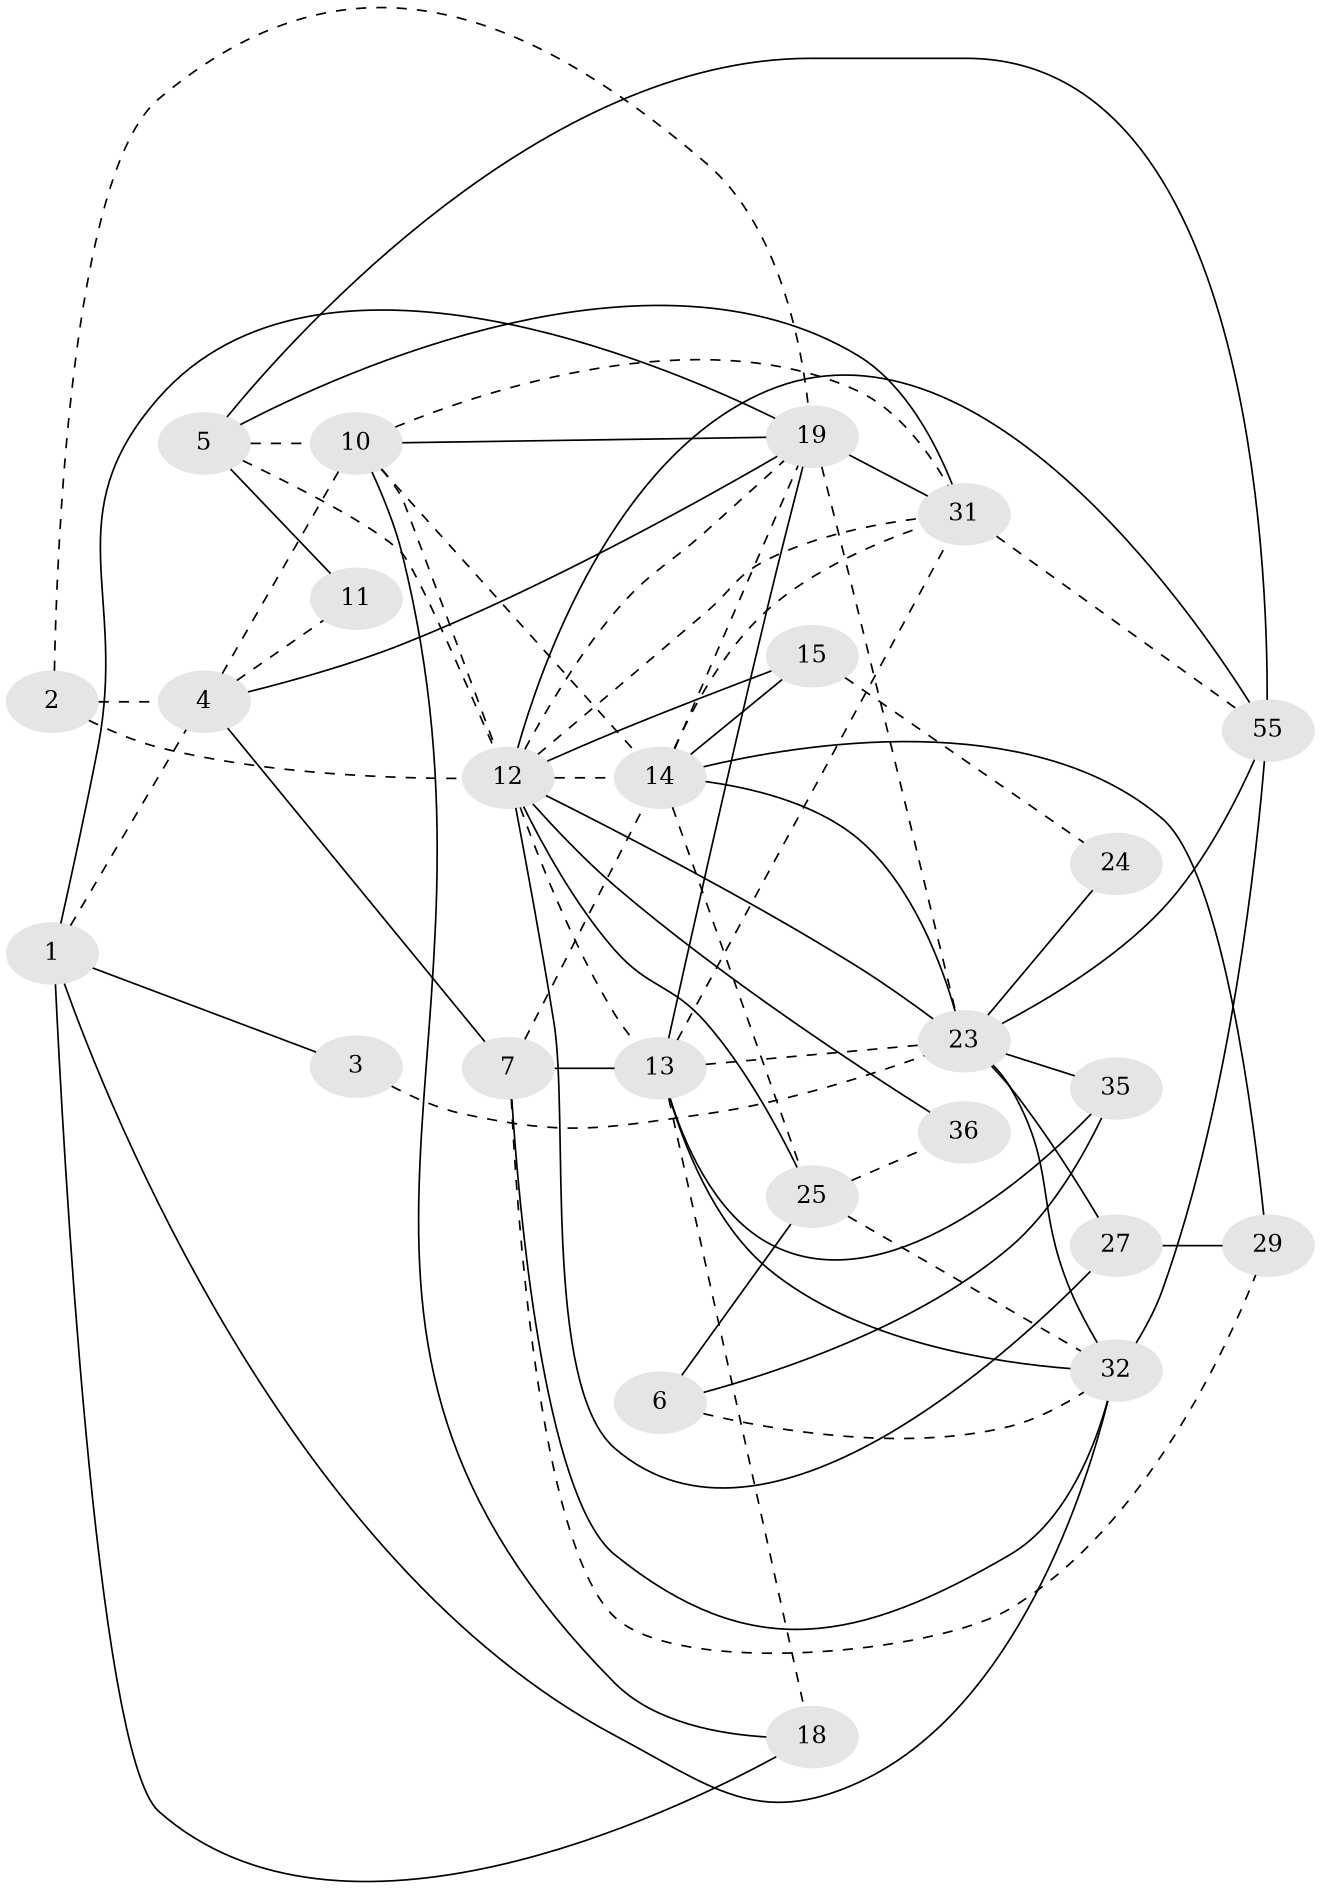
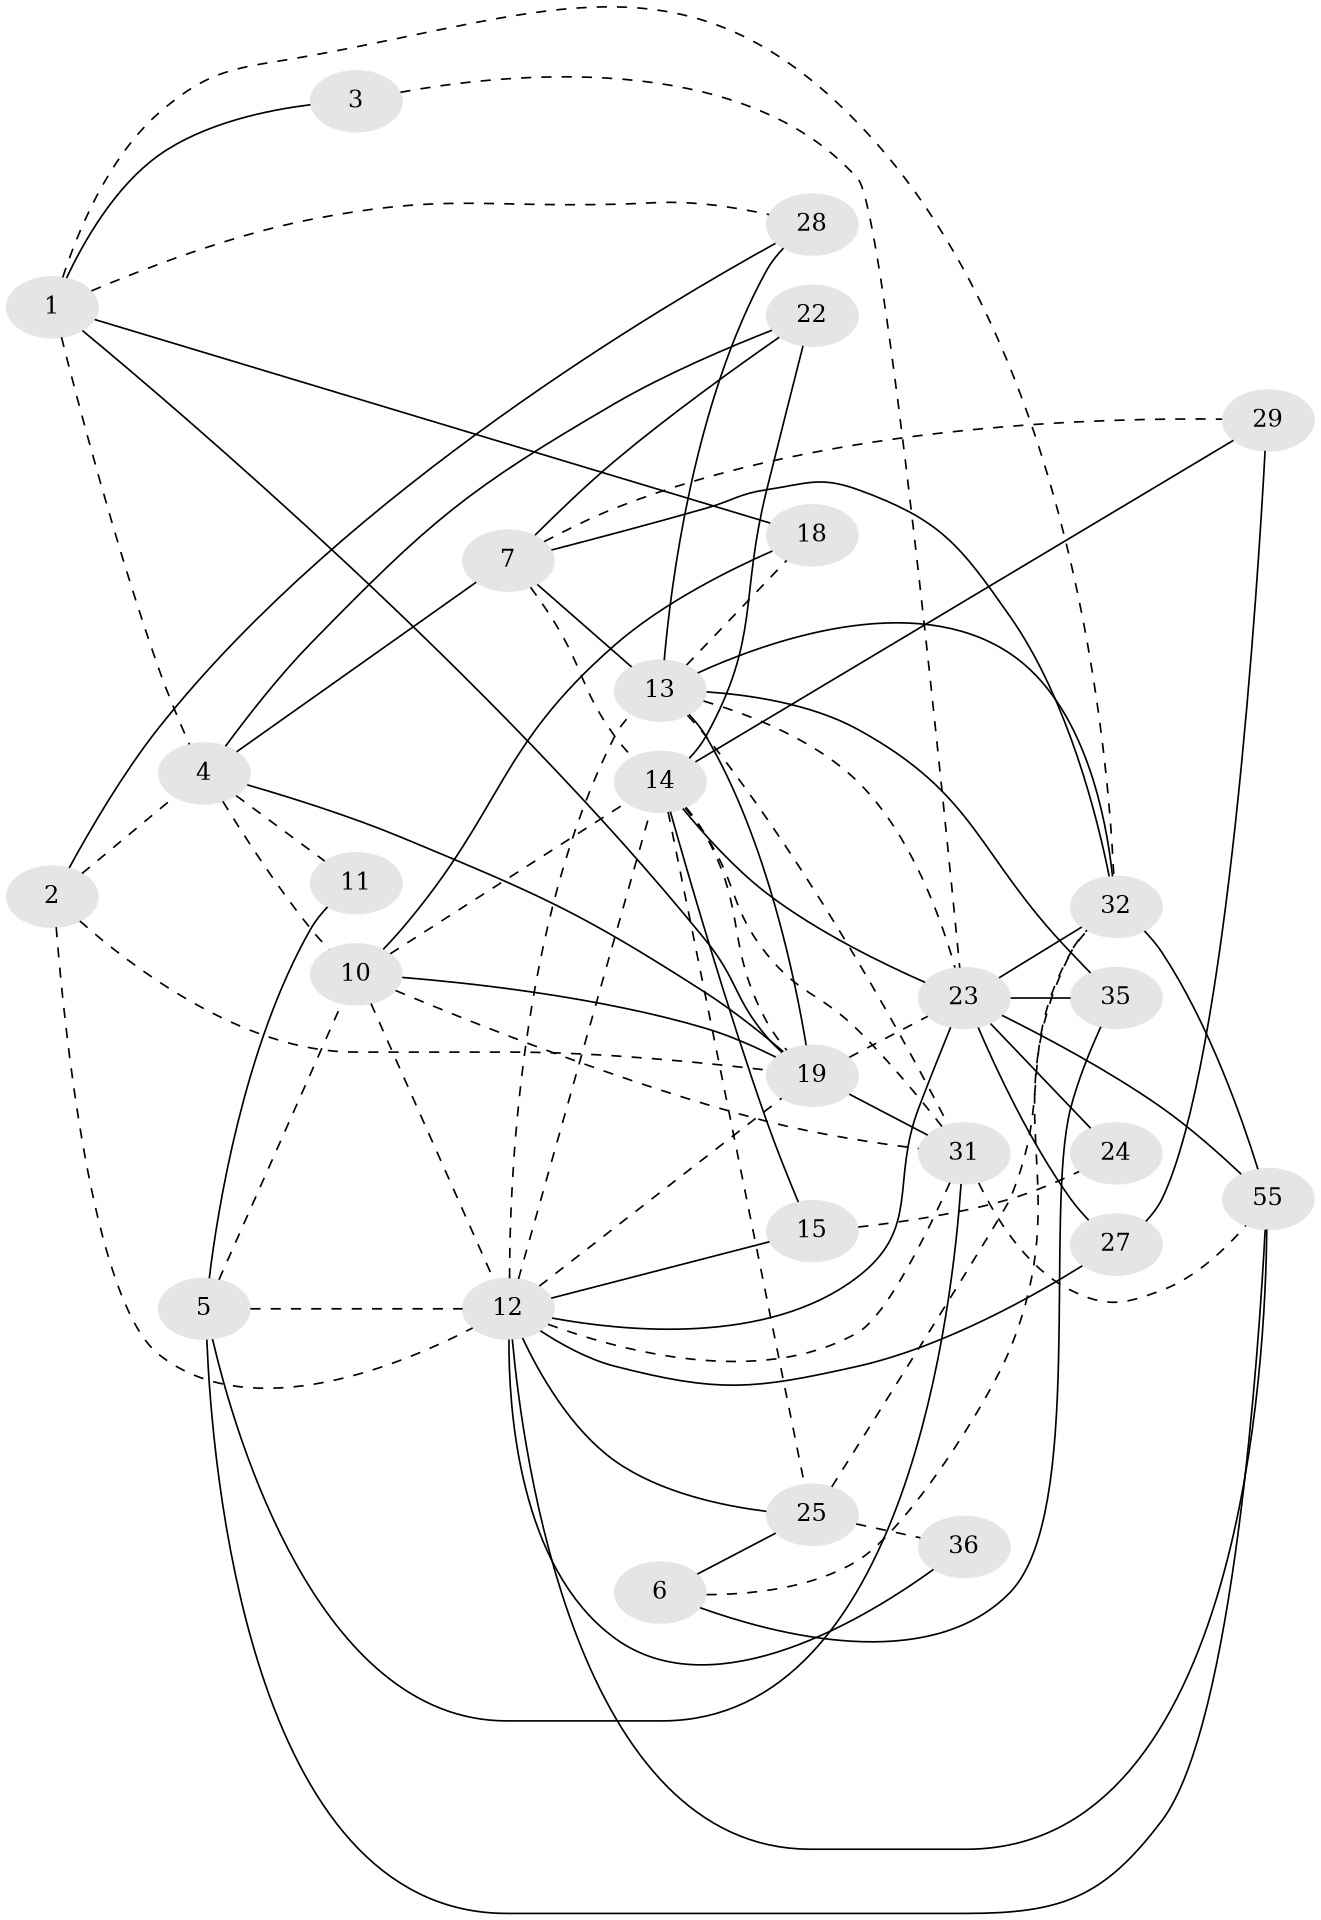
none -> (812, 224)
none -> (812, 316)
(524, 1675) -> (808, 79)
